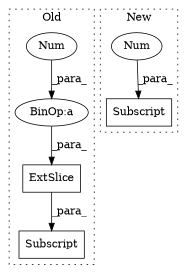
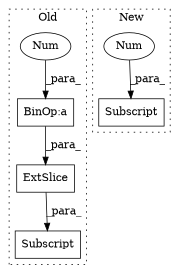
(52, 112) -> (46, 112)
